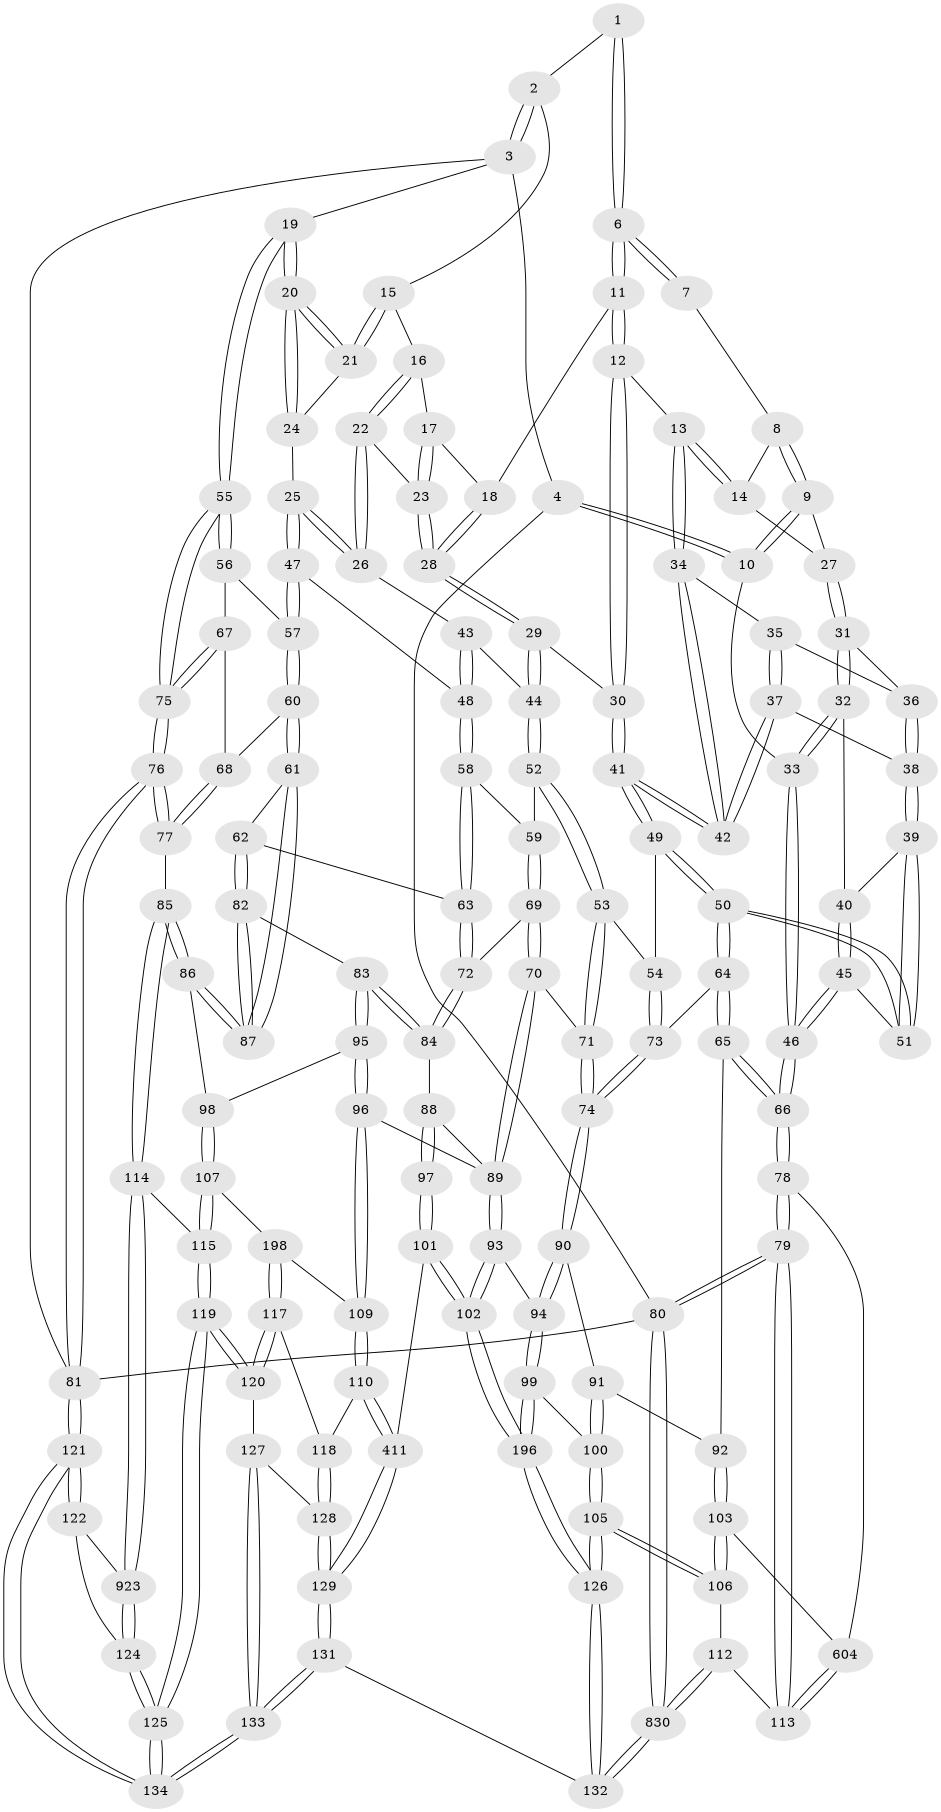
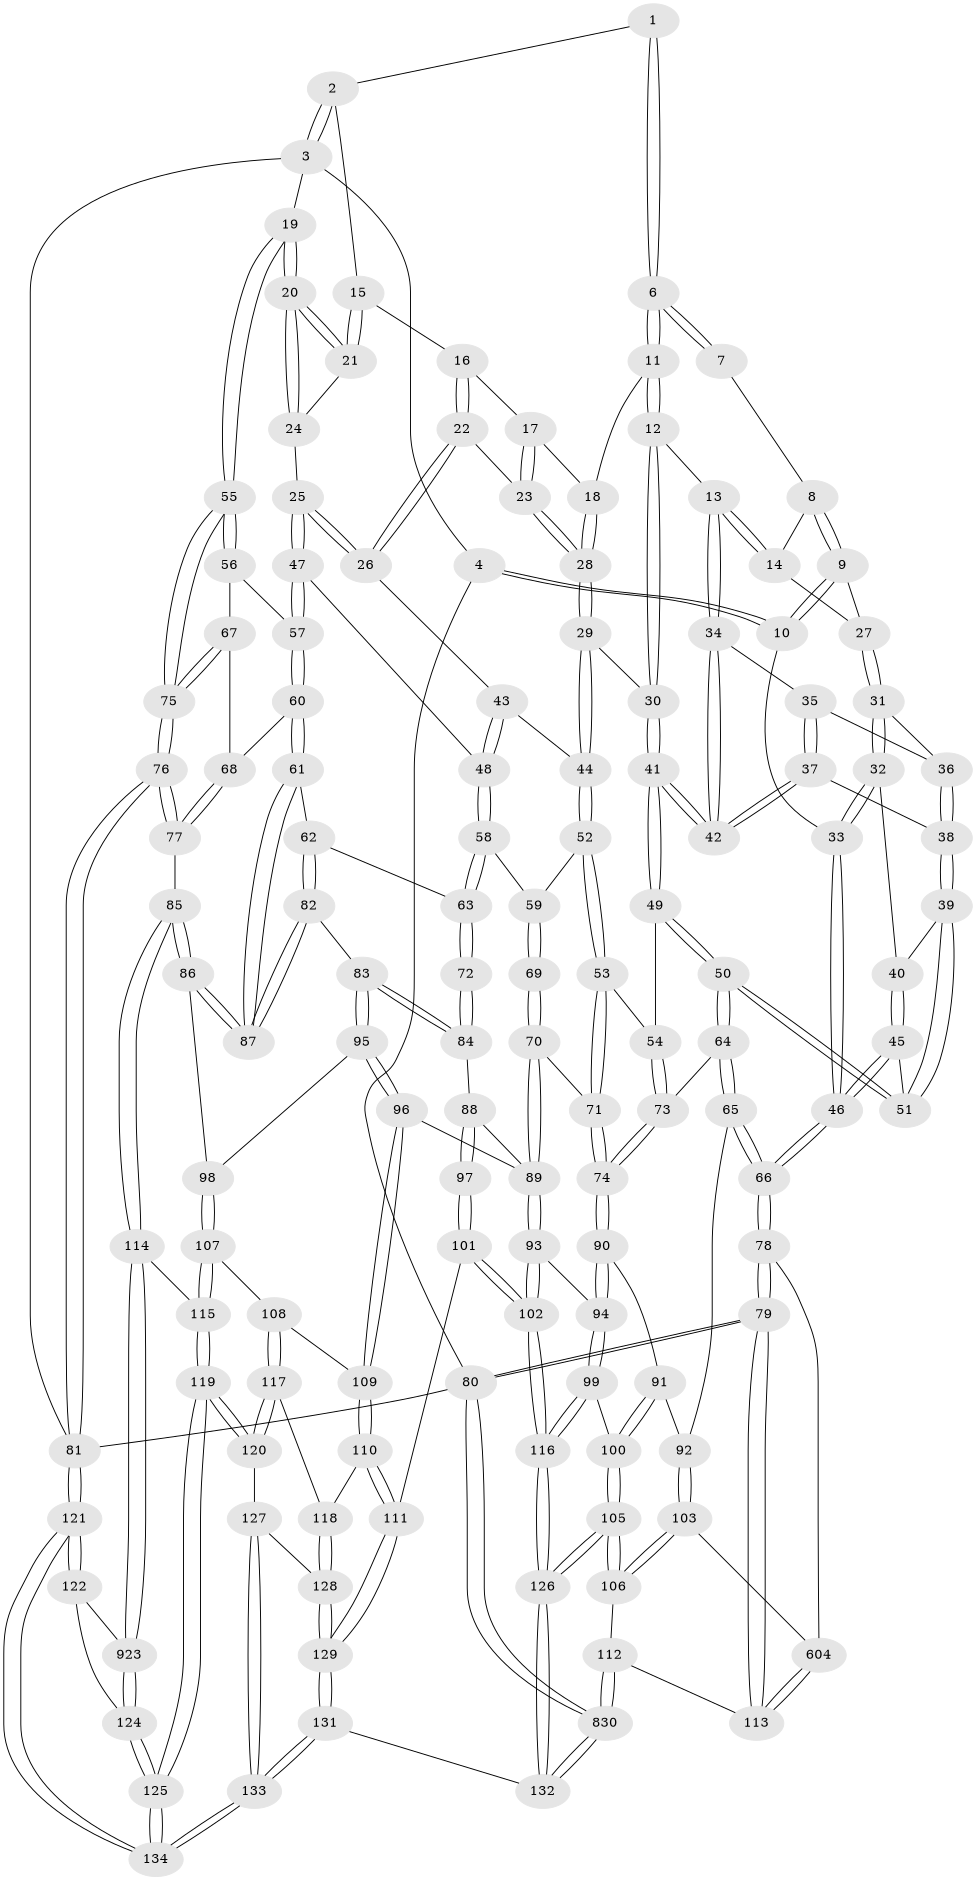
(500, 940) -> none
(275, 1247) -> (274, 1315)
(395, 1451) -> (396, 1519)
(525, 1451) -> (543, 1451)
